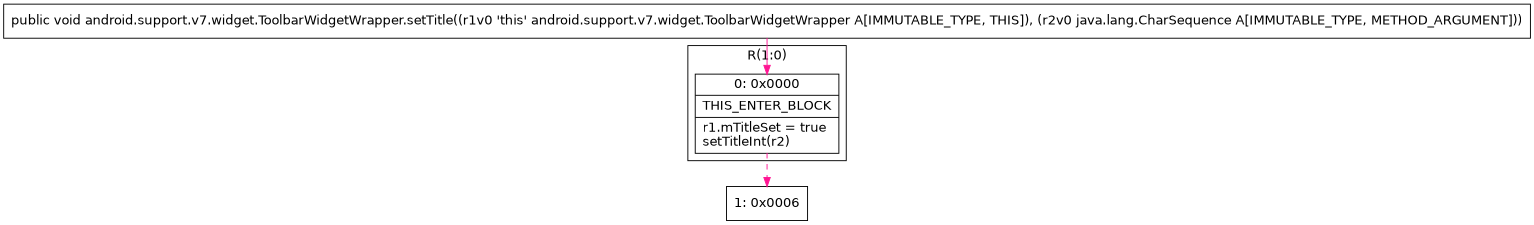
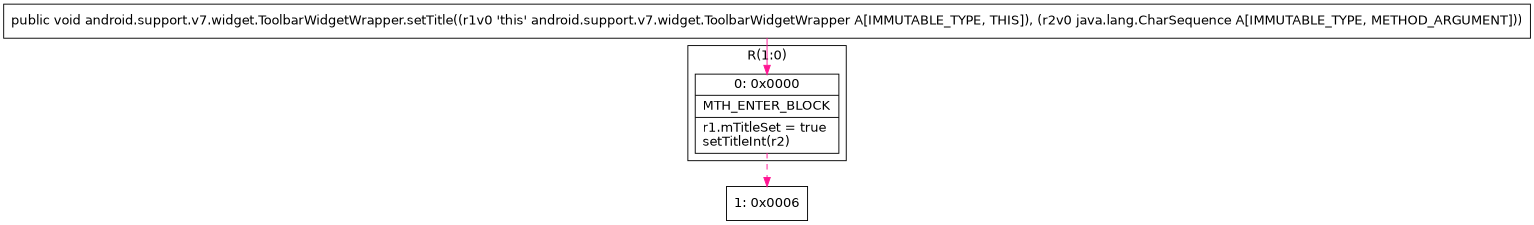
(767, 106) -> (767, 106)
